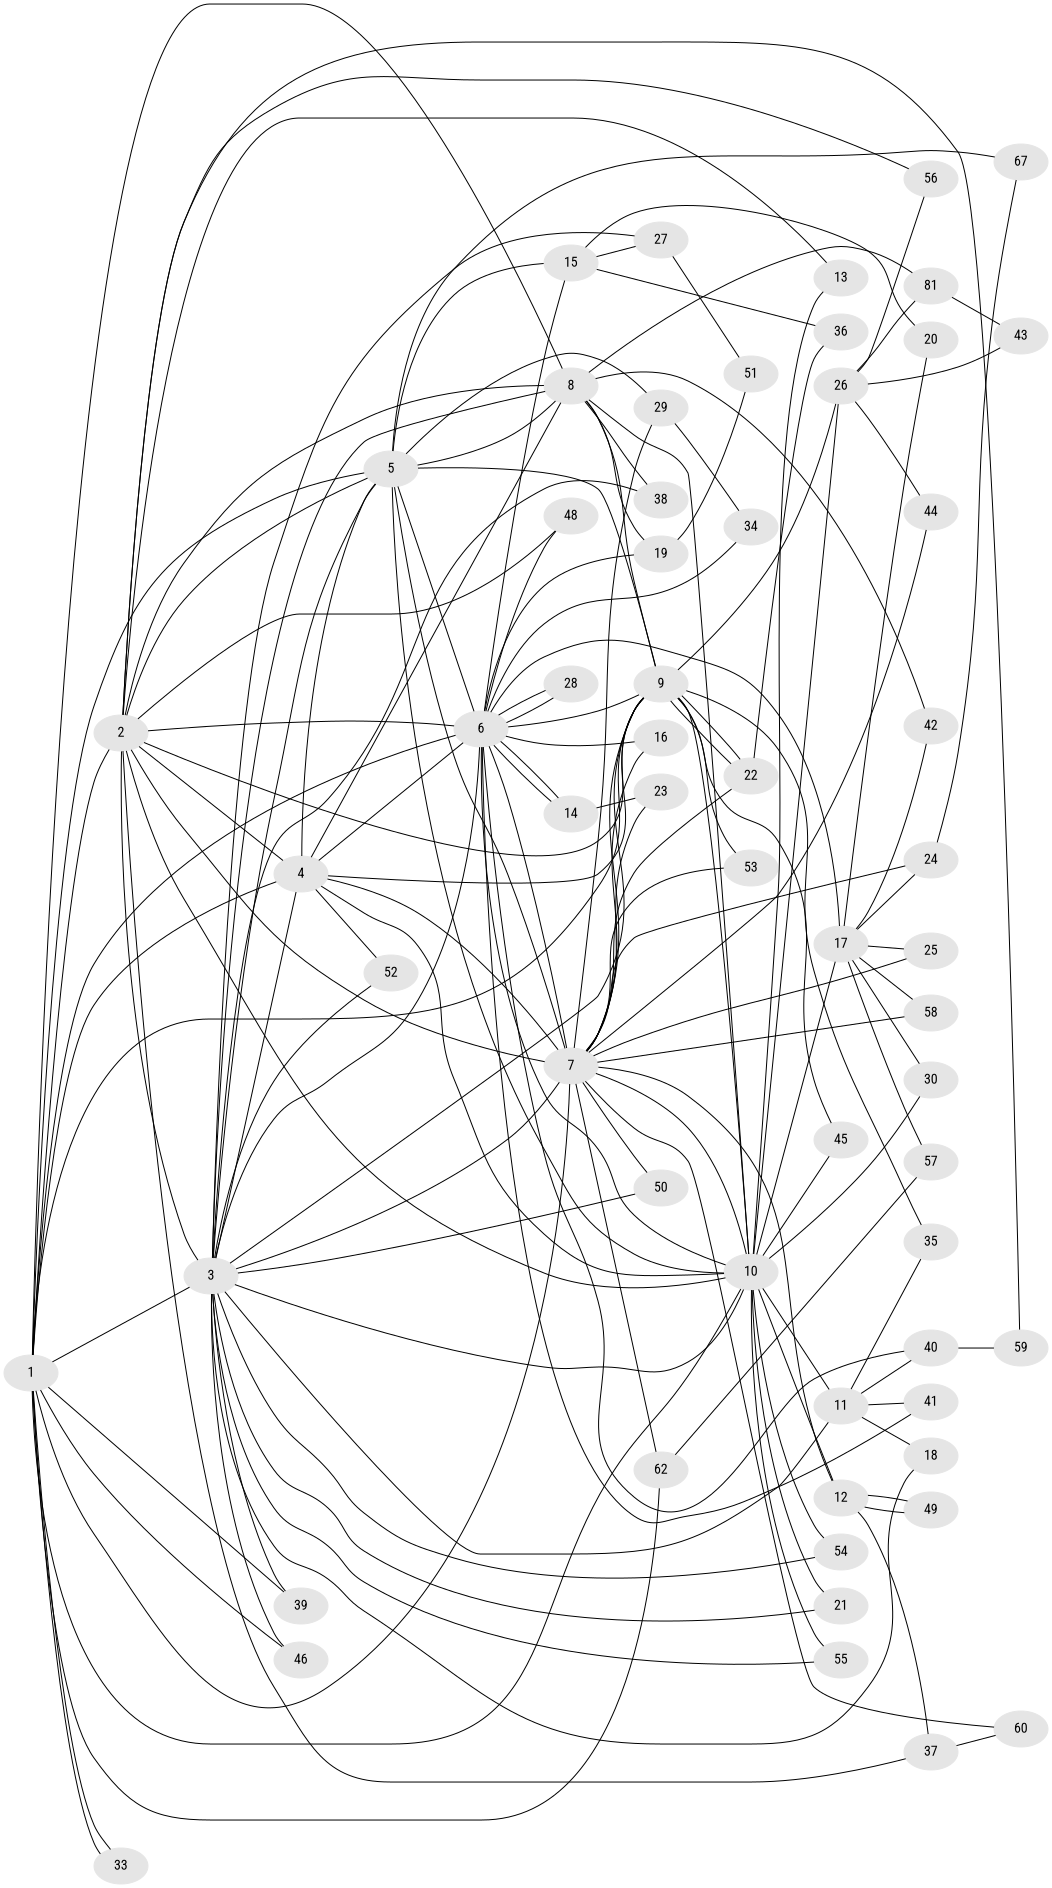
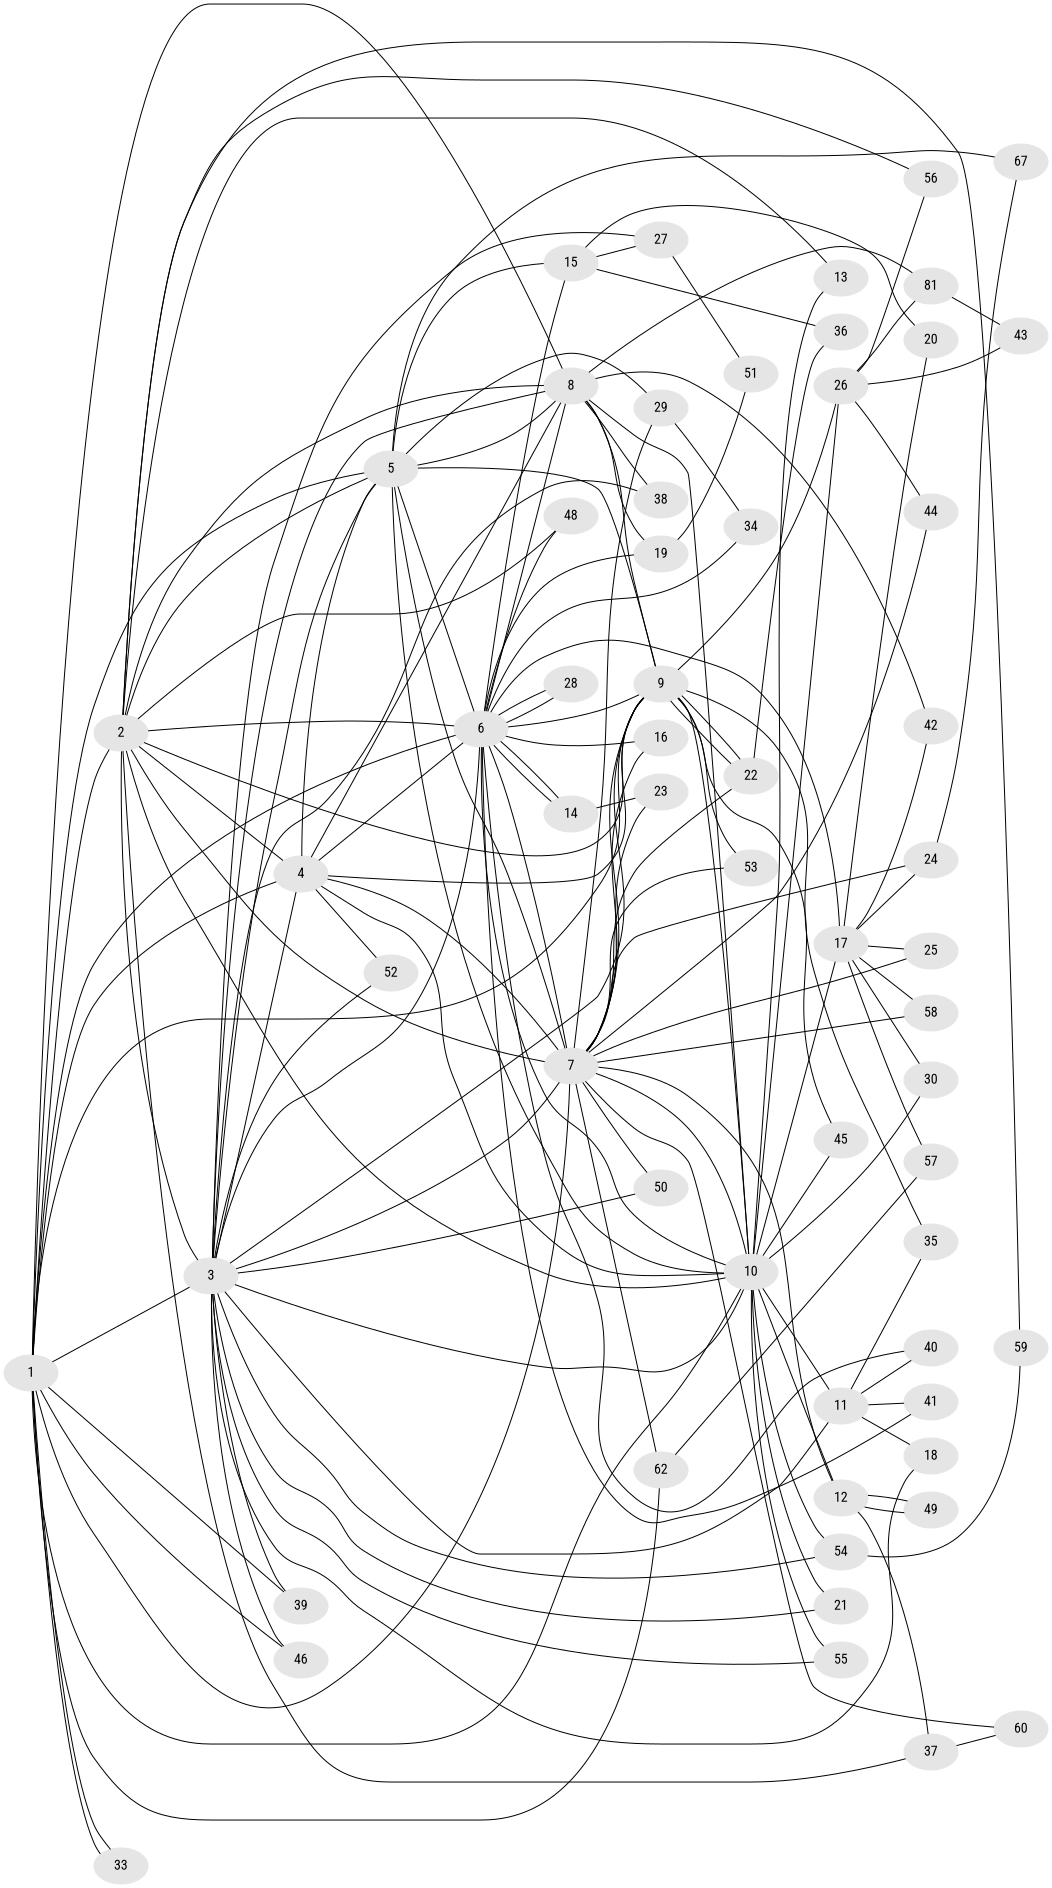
none -> (522, 573)
(976, 1348) -> (987, 1501)
